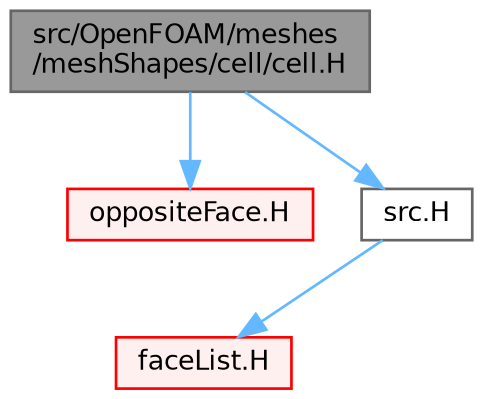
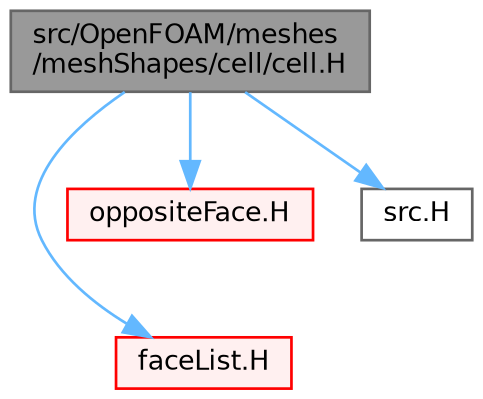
(322, 281) -> (35, 209)
